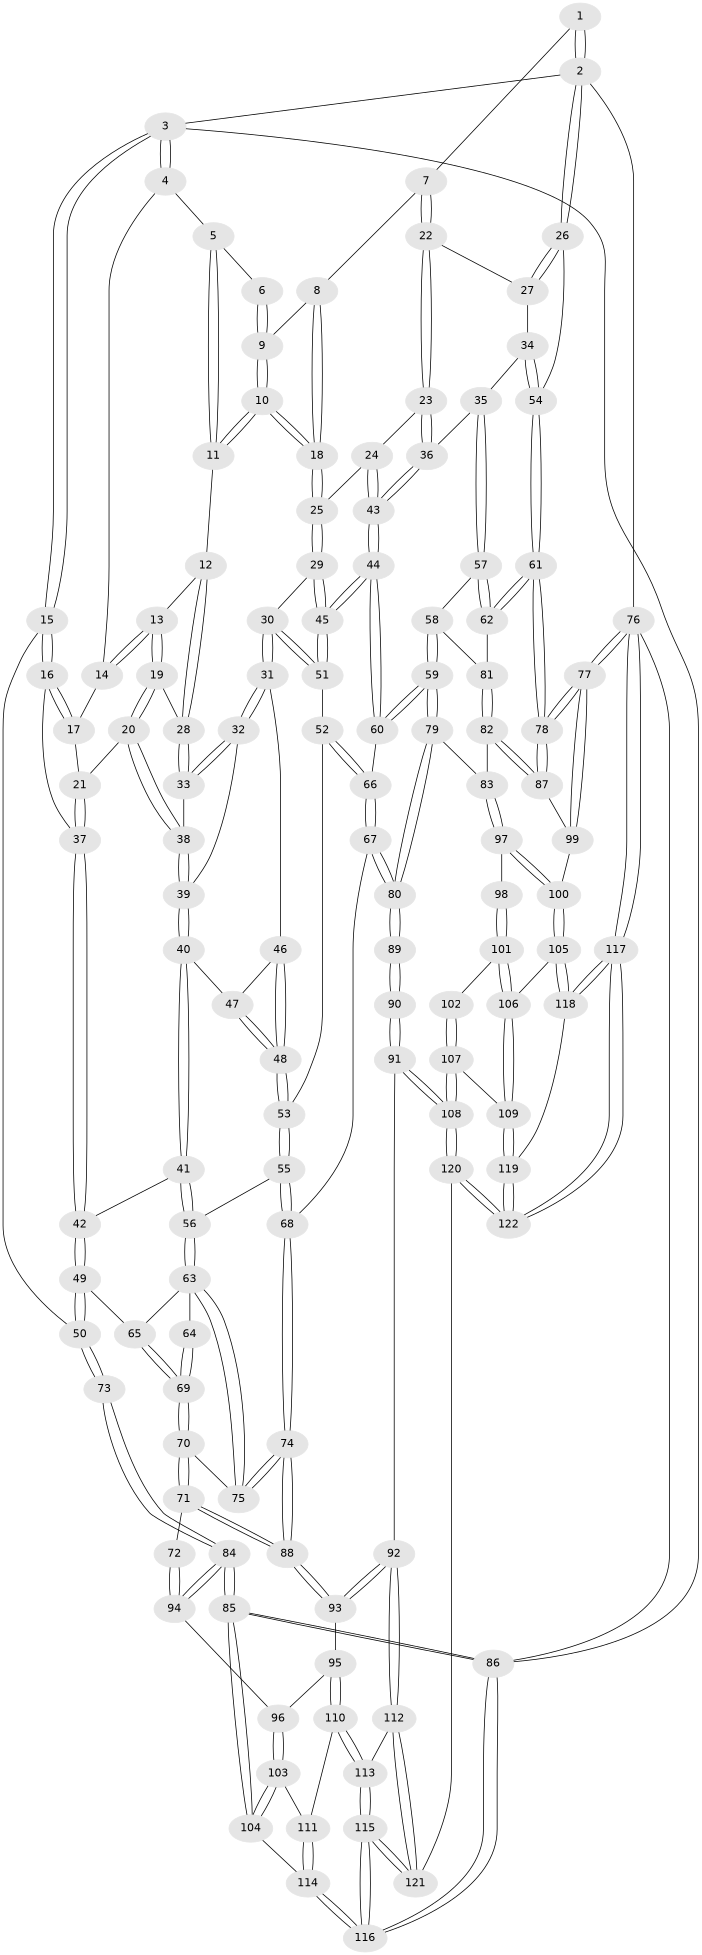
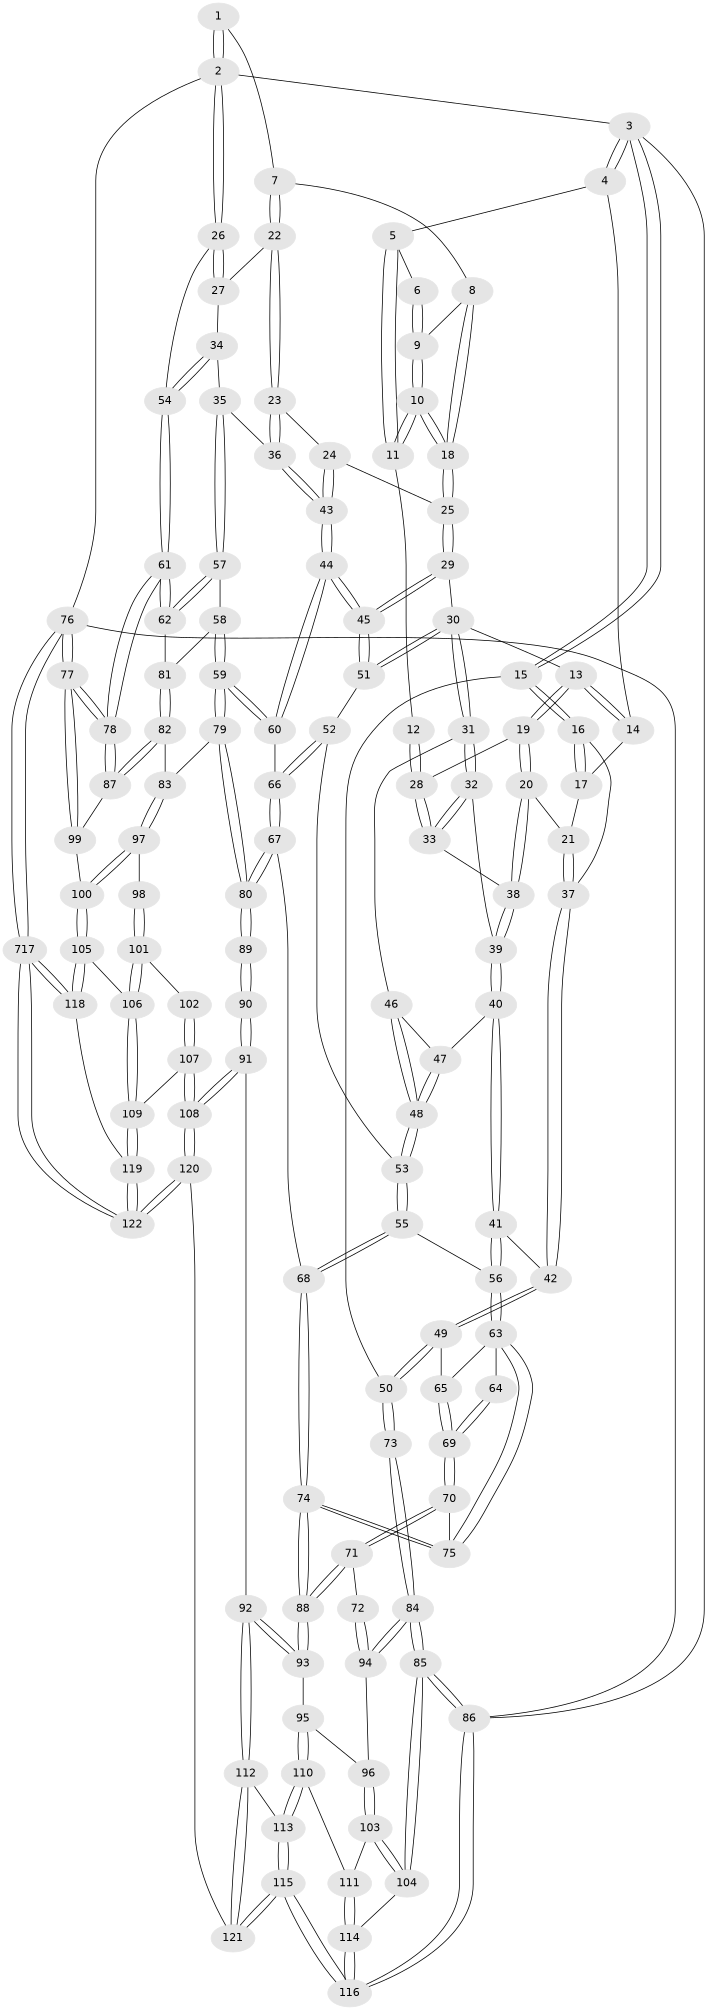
(181, 593) -> (518, 648)
(616, 950) -> (25, 950)
